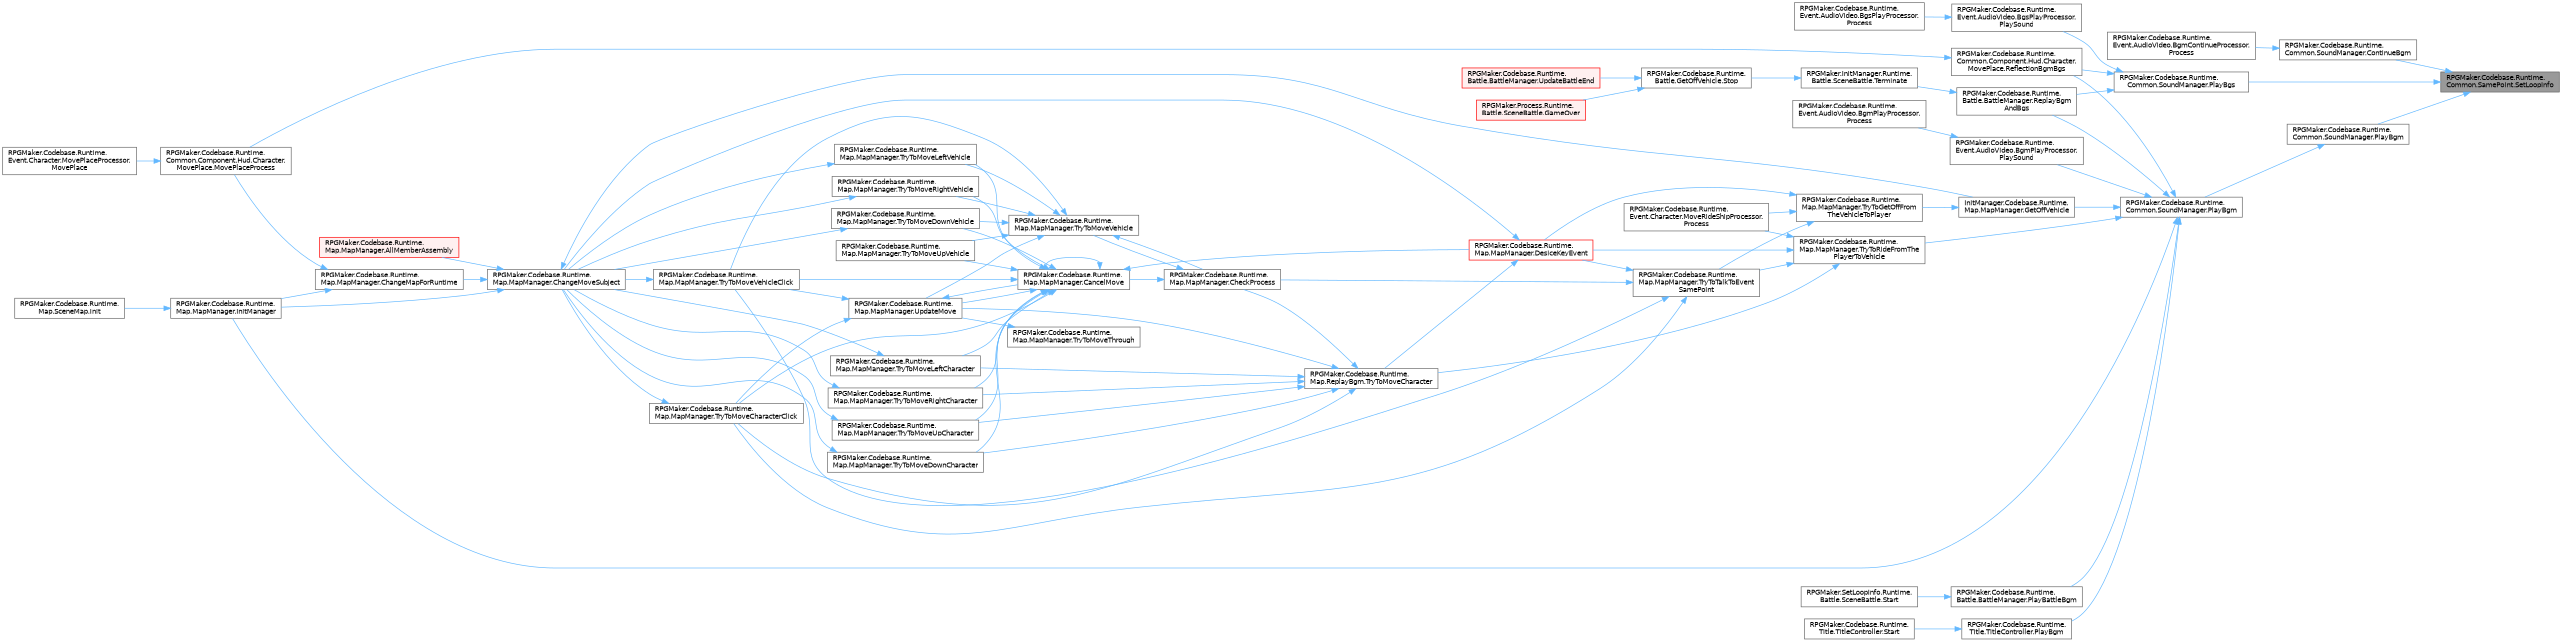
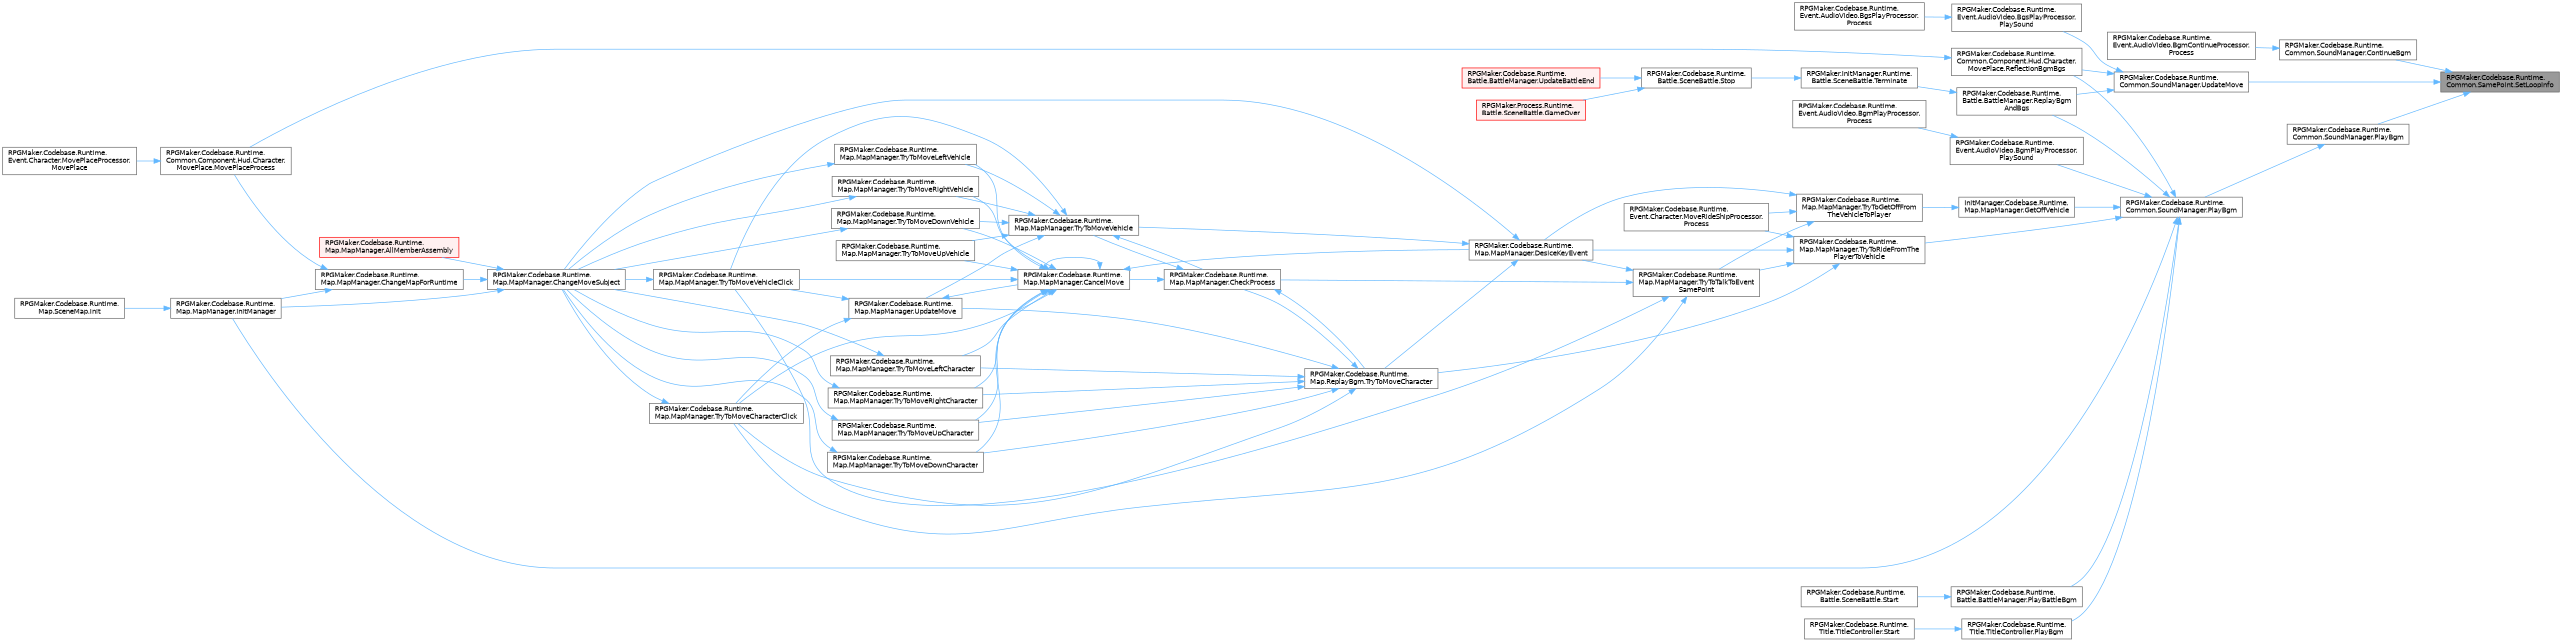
(1238, 75) -> none
(1696, 78) -> (1696, 78)
(2181, 82) -> (2181, 82)
none -> (1301, 234)
(1531, 250) -> (1531, 250)
(996, 297) -> none
none -> (1326, 327)
(1074, 337) -> none
(1859, 597) -> (1859, 597)
